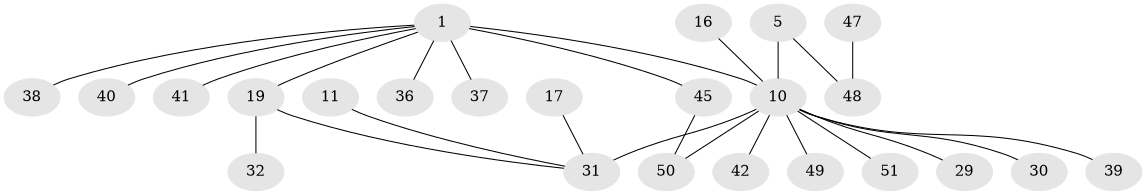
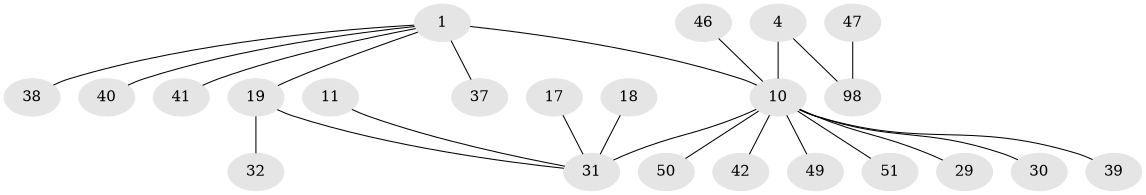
(704, 23) -> (704, 23)
(778, 23) -> (778, 23)
(405, 97) -> none
none -> (629, 97)
(704, 97) -> none
(853, 97) -> (853, 97)
